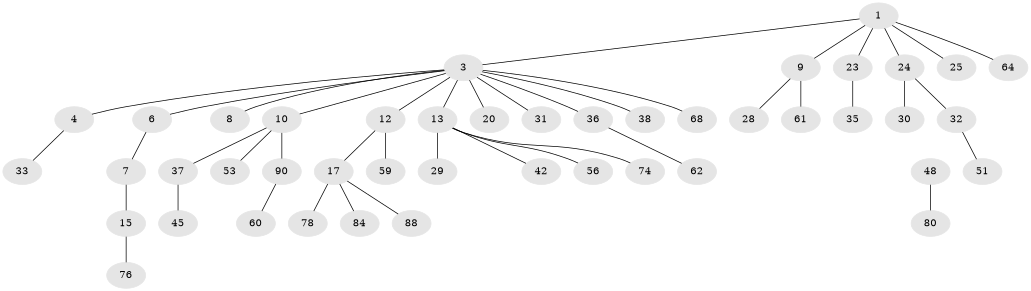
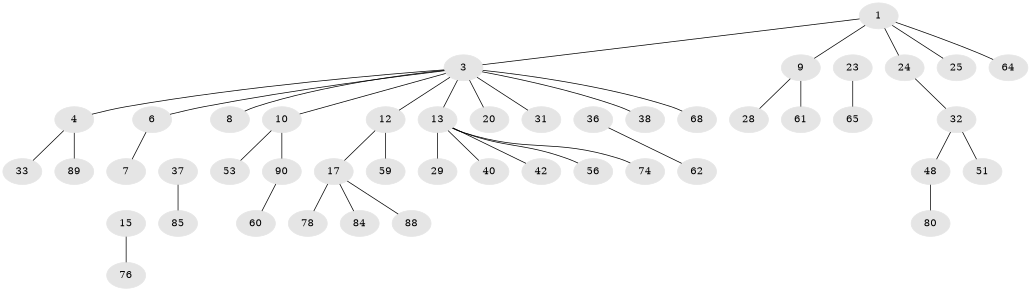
(866, 42) -> none
(530, 92) -> none
(853, 120) -> (853, 120)
(905, 120) -> none
(230, 146) -> none
none -> (944, 146)
none -> (74, 172)
none -> (489, 172)
(126, 198) -> none
(178, 223) -> (178, 223)
